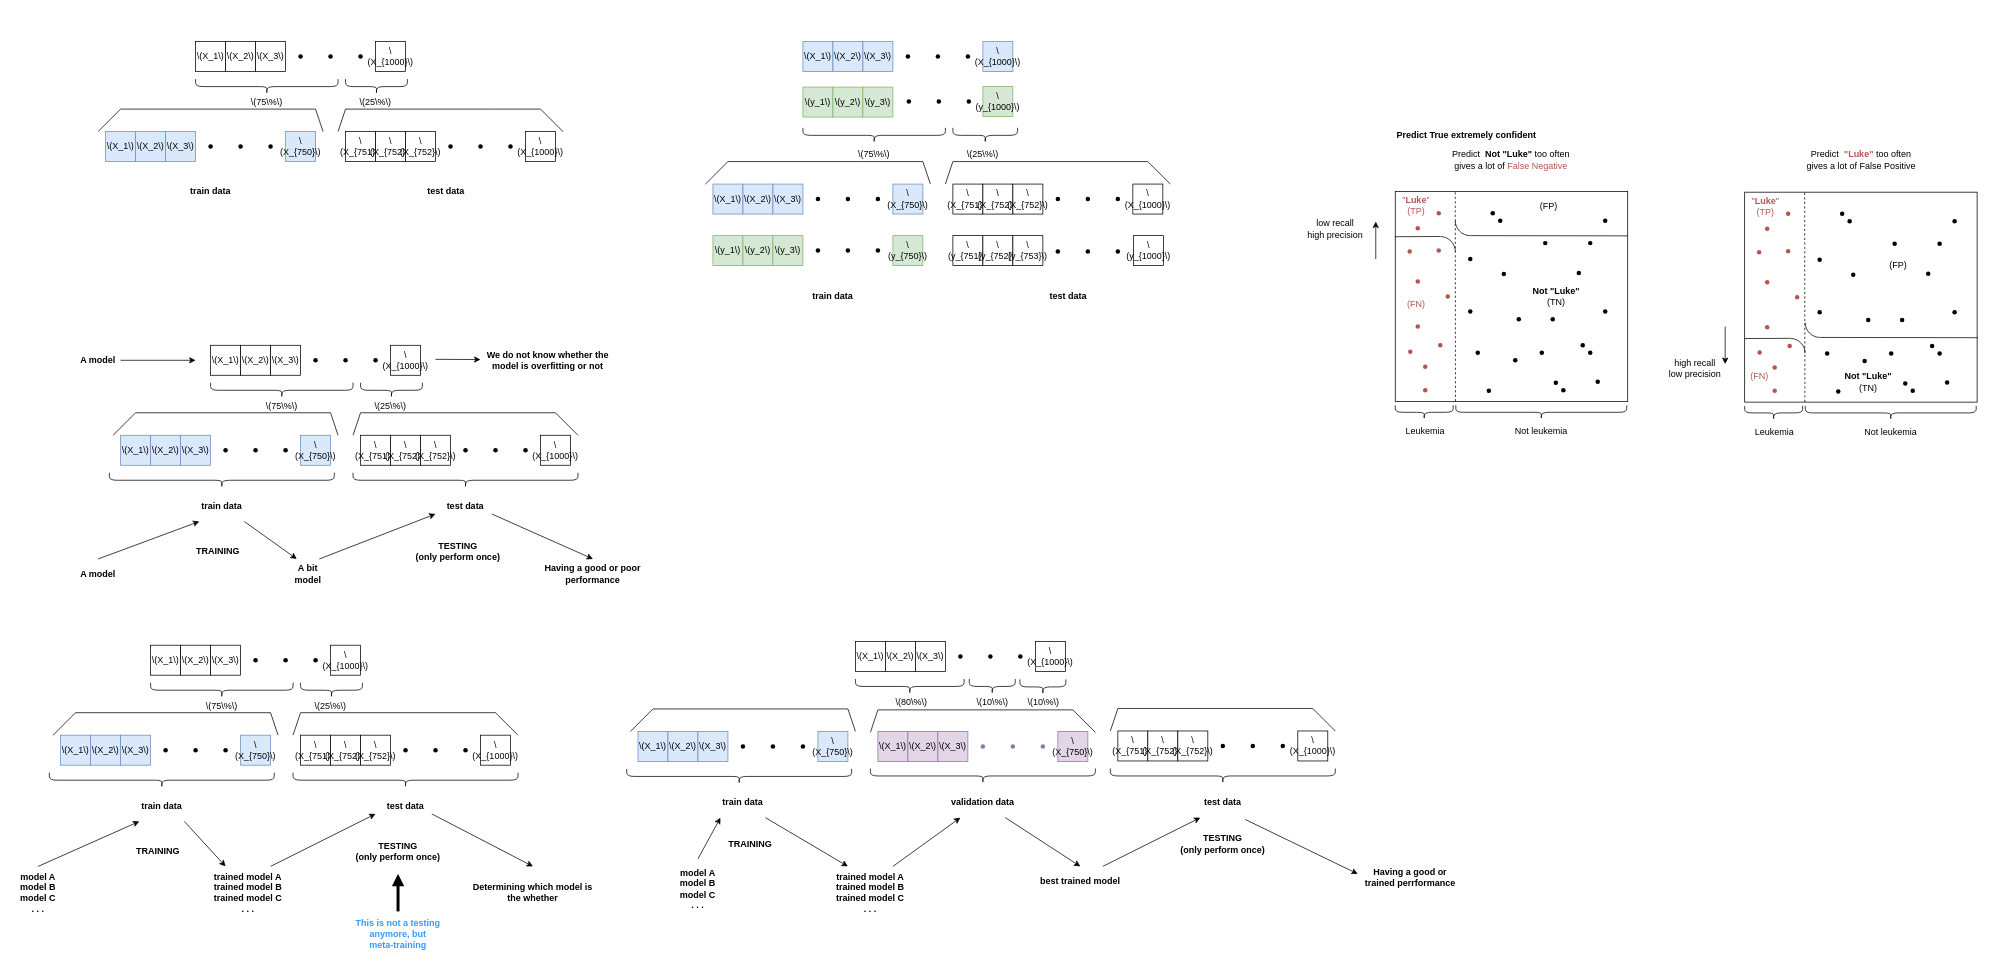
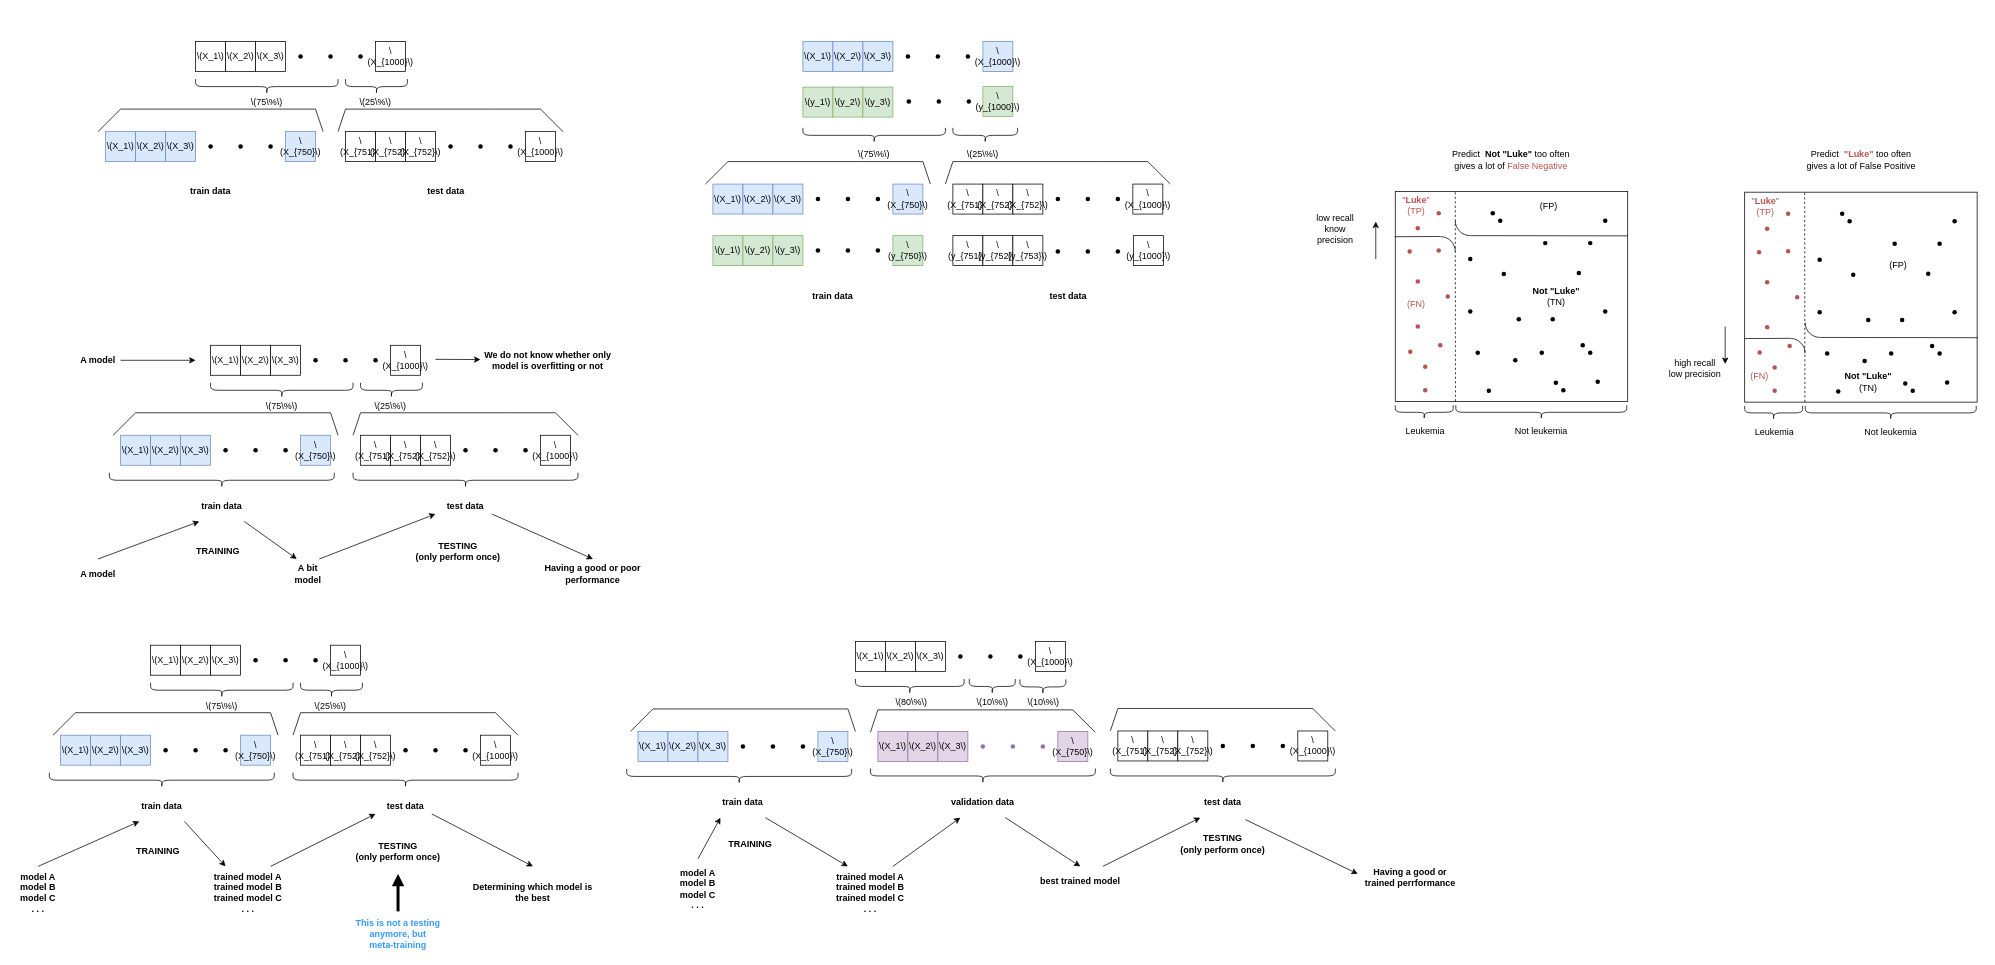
(1470, 135) -> none
(1335, 229) -> (1335, 229)
(548, 360) -> (548, 360)
(533, 893) -> (533, 893)
